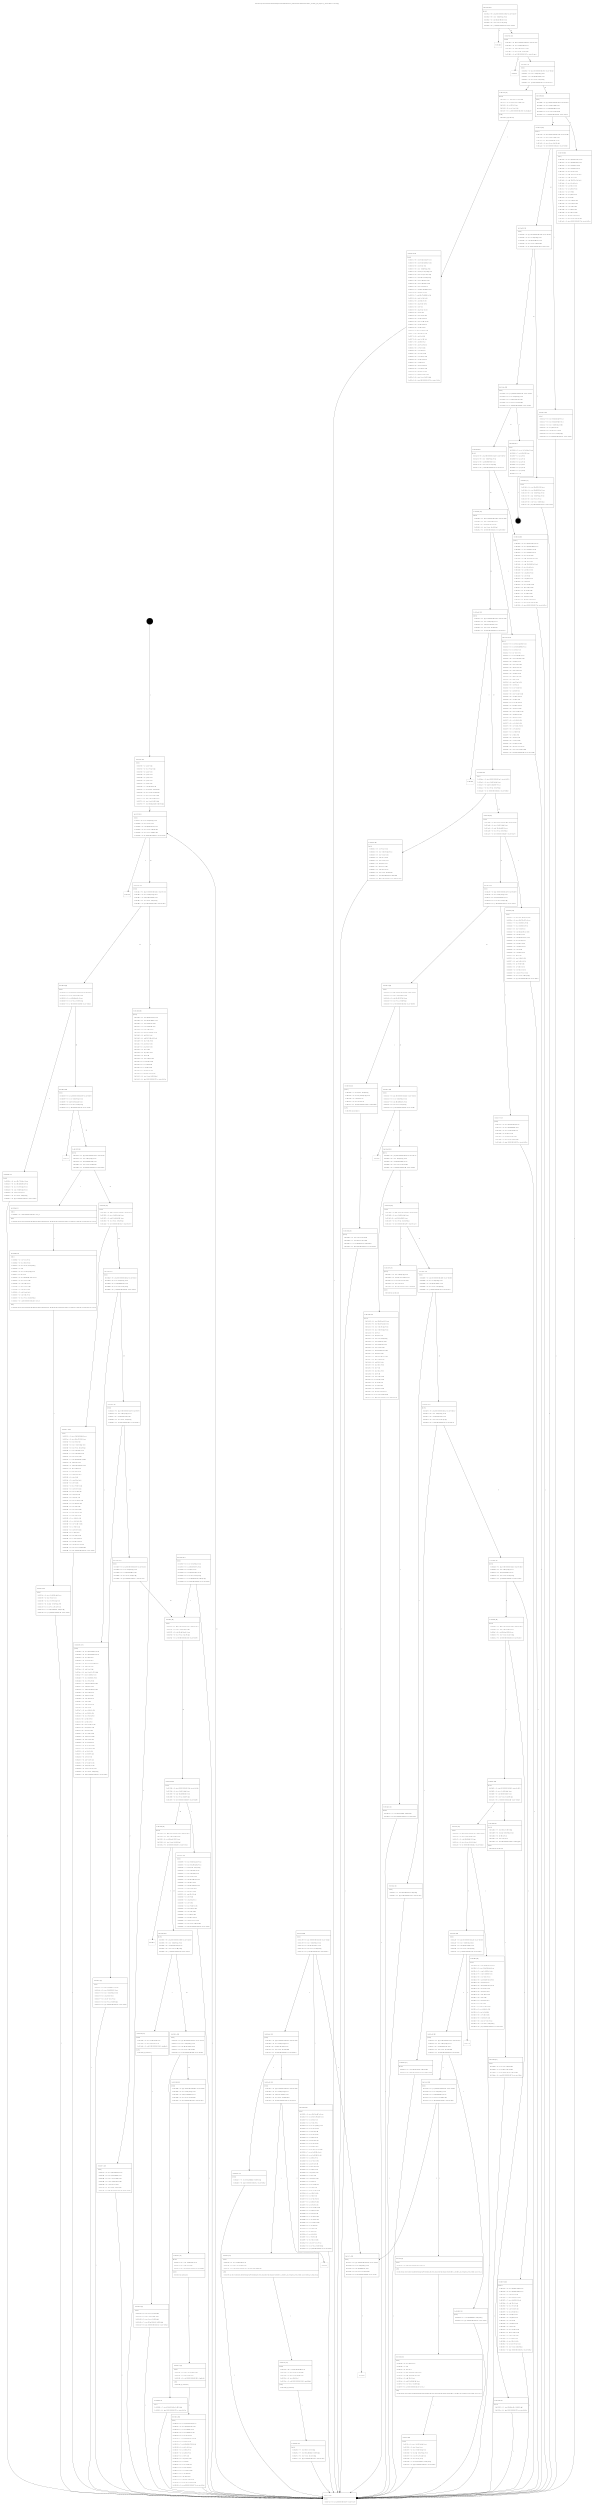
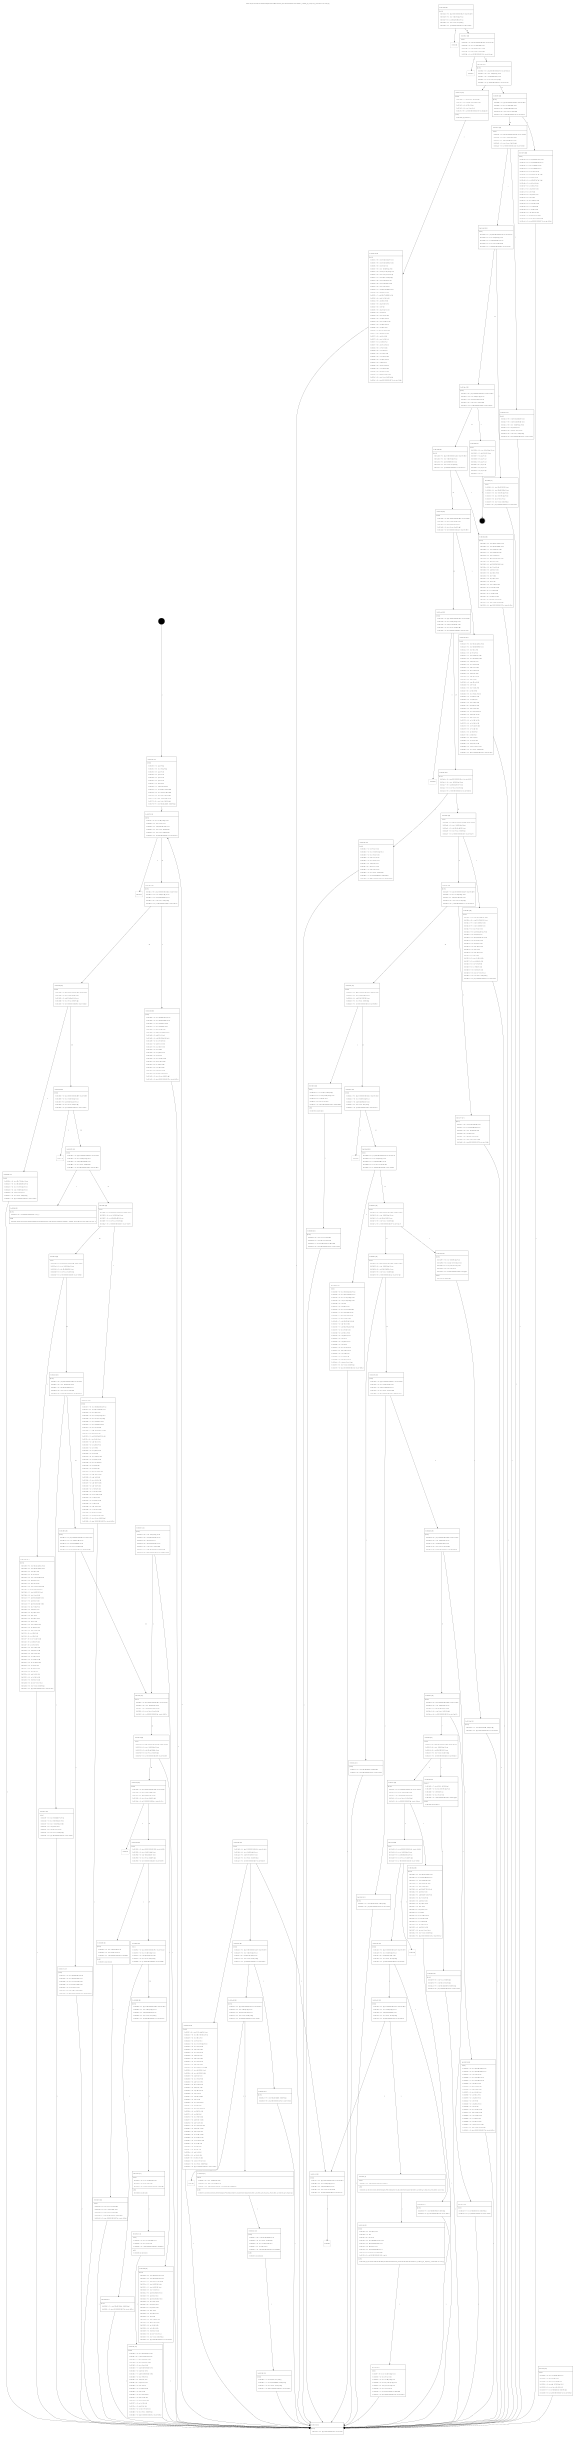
(53, 1280) -> none
